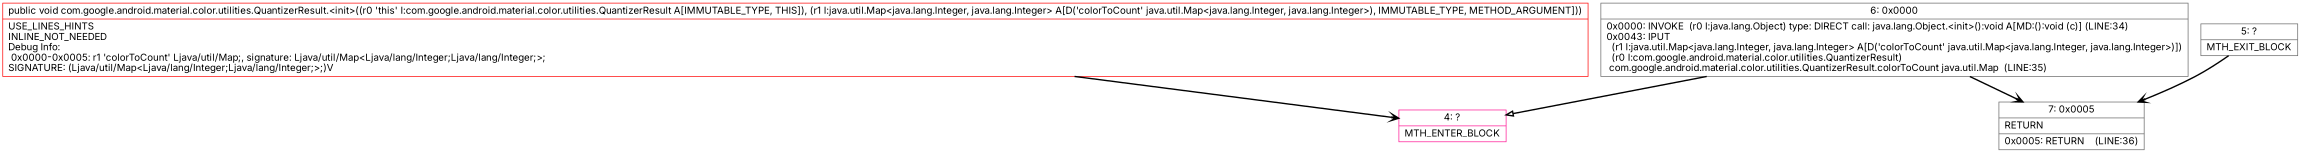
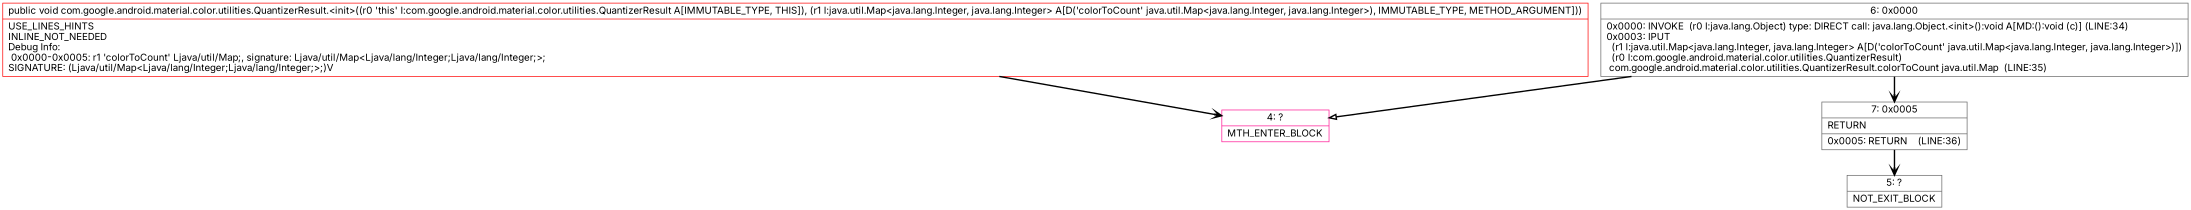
(1641, 37) -> (1641, 37)
(2249, 47) -> (1894, 199)
(2188, 80) -> (1894, 159)
